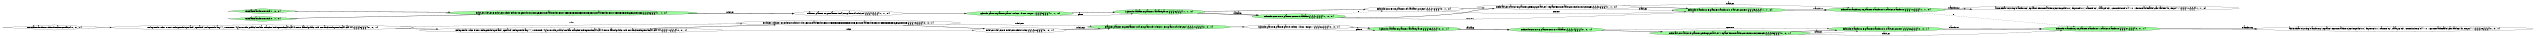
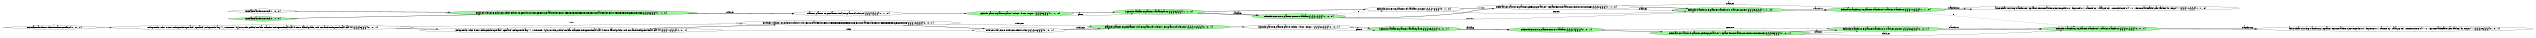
(263, 11) -> (263, 11)
